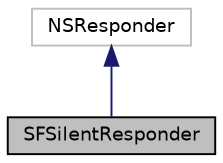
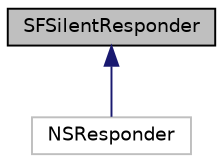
(111, 92) -> (111, 92)
